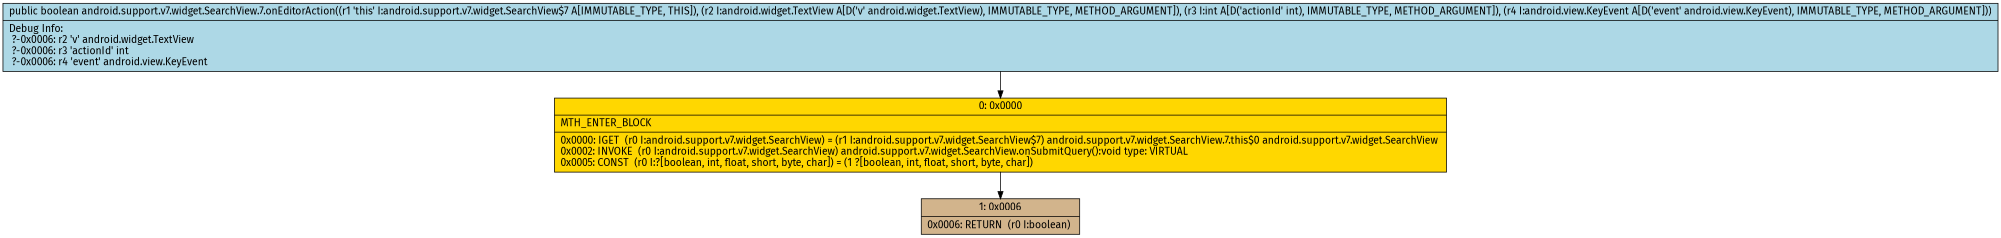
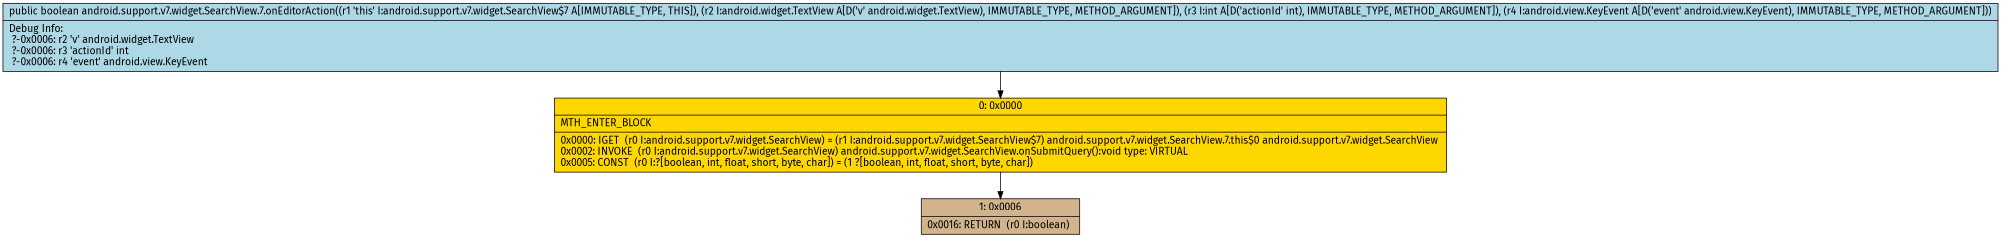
(1000, 225) -> (1000, 225)
